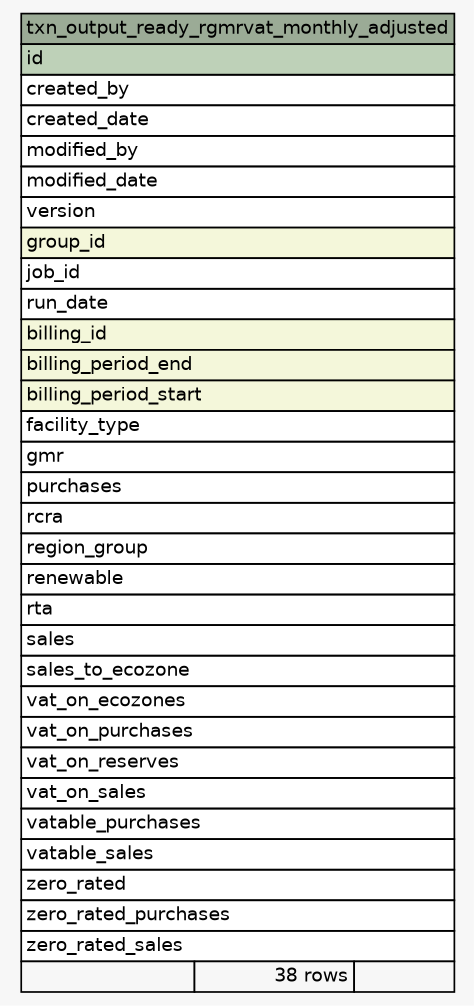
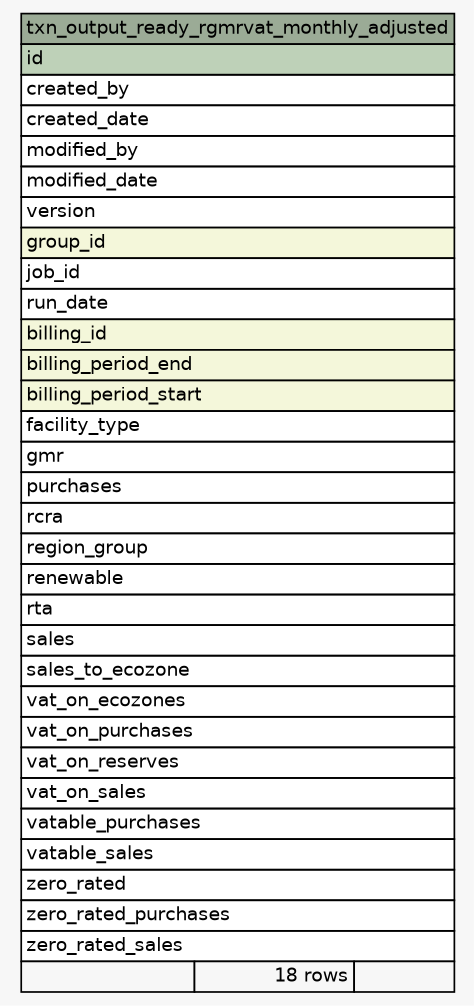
(312, 976) -> (312, 976)
